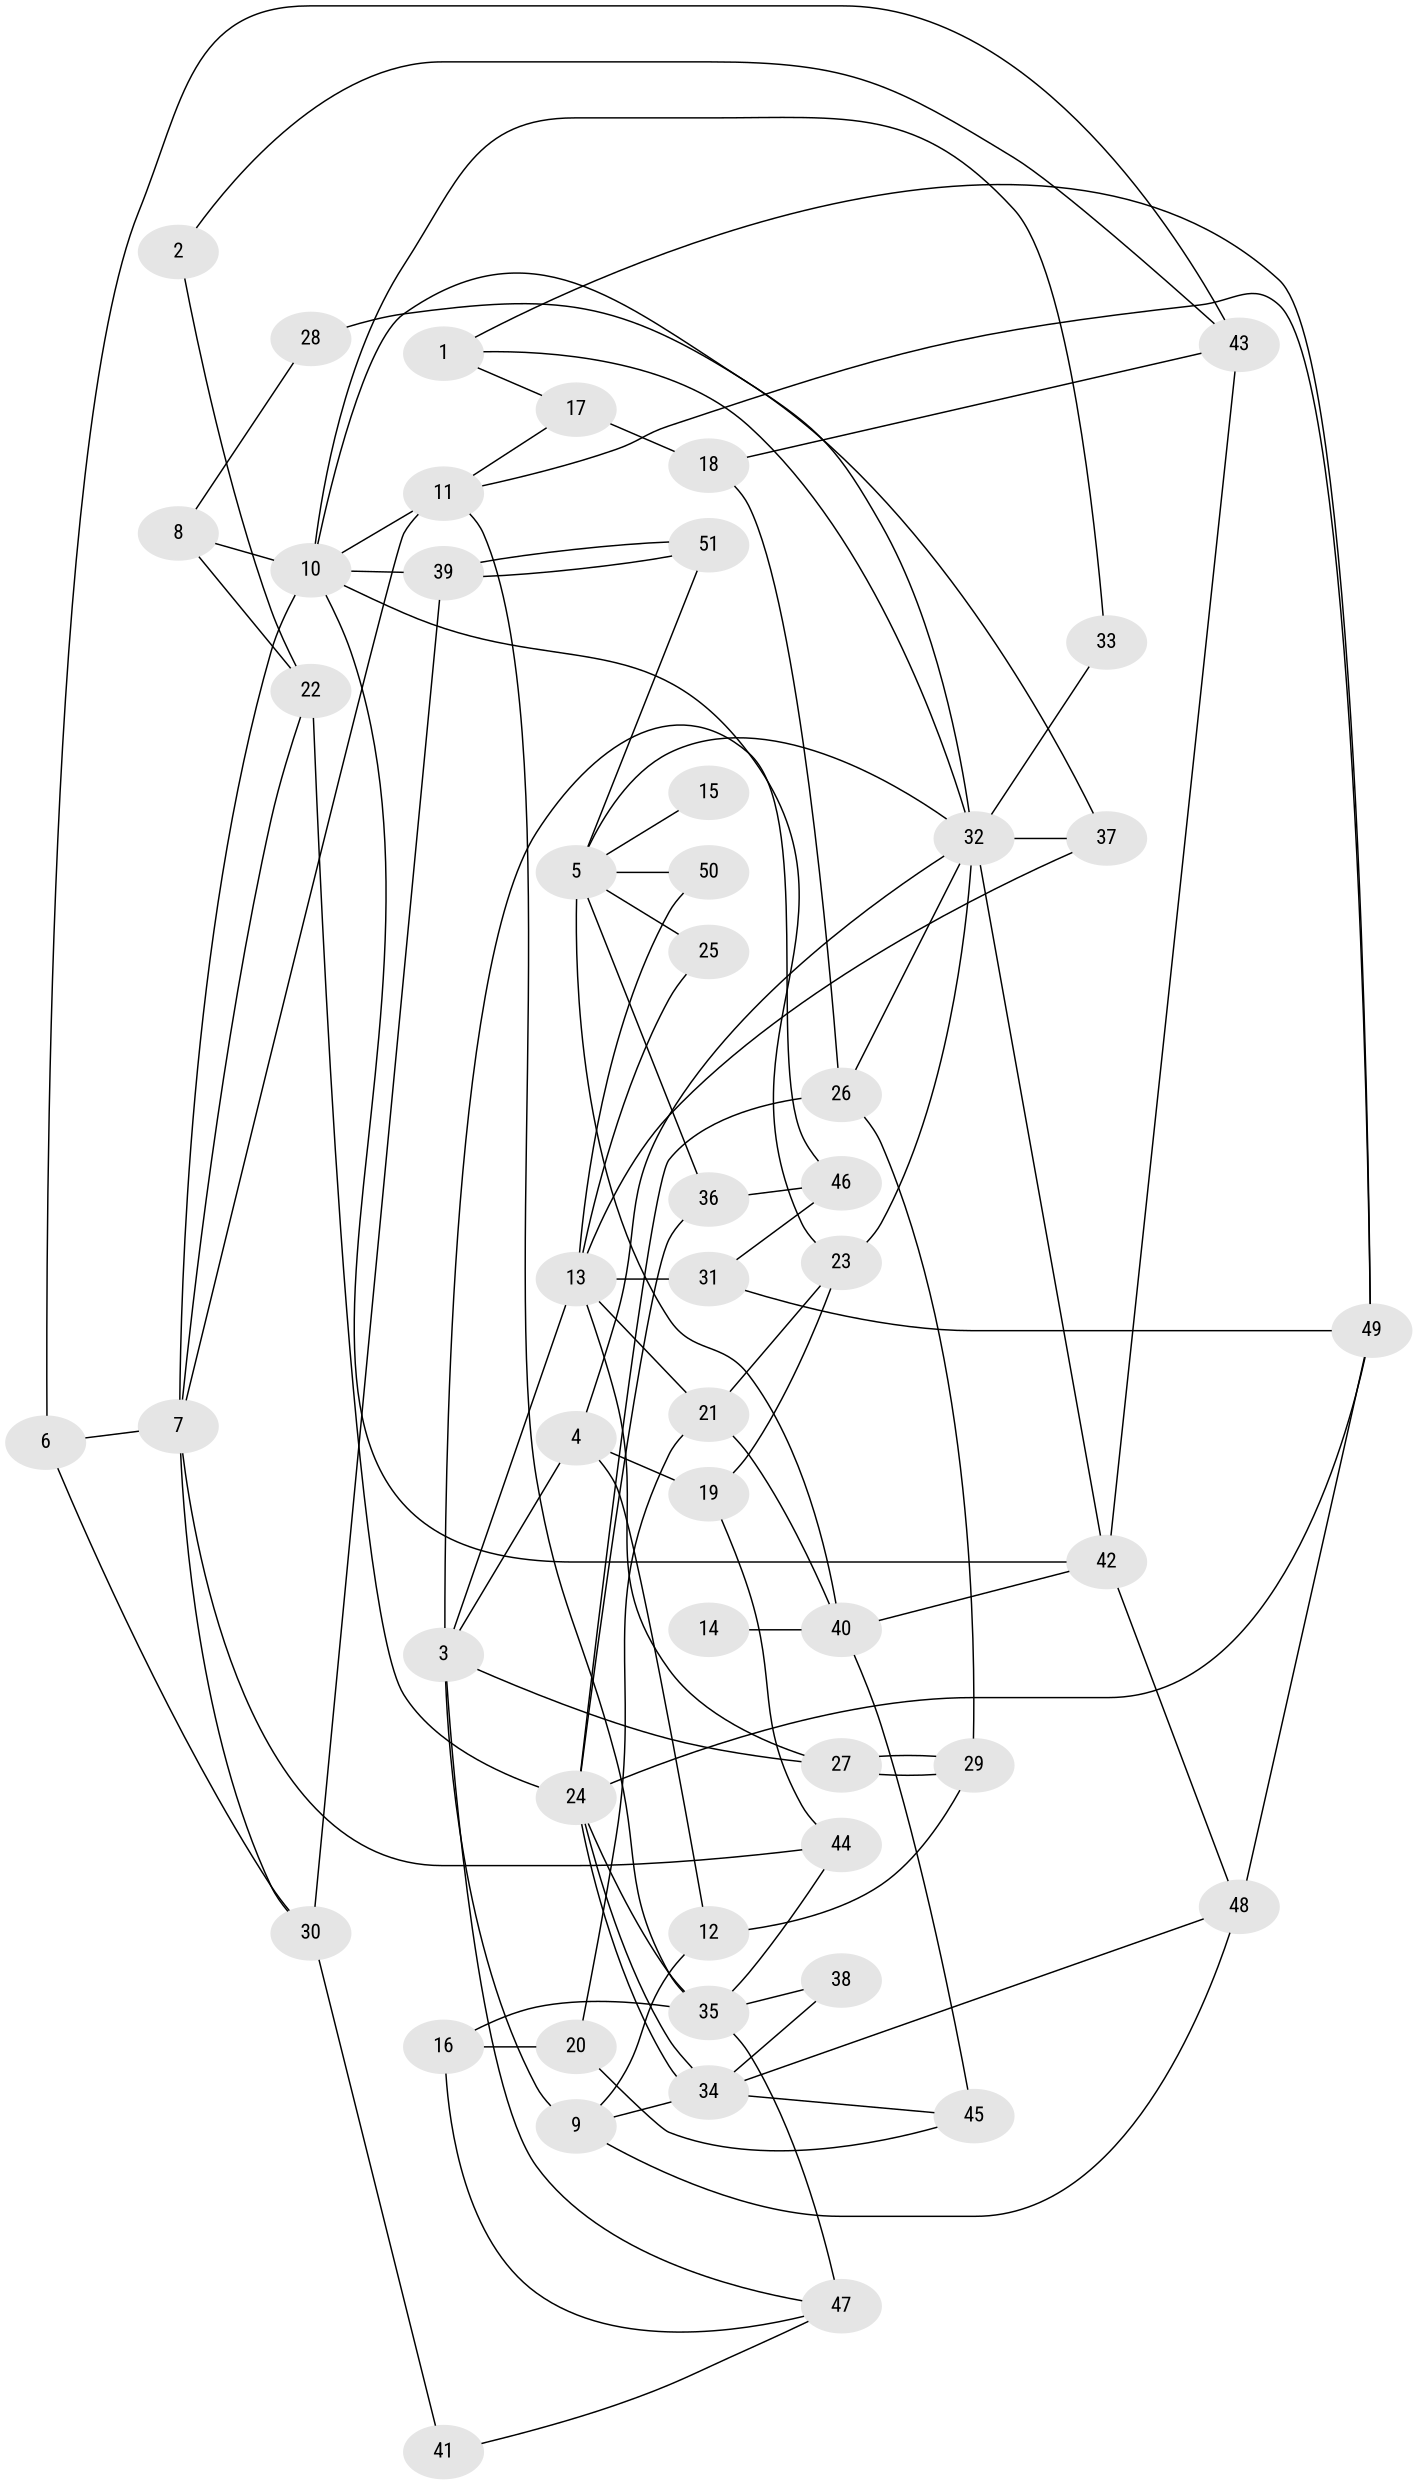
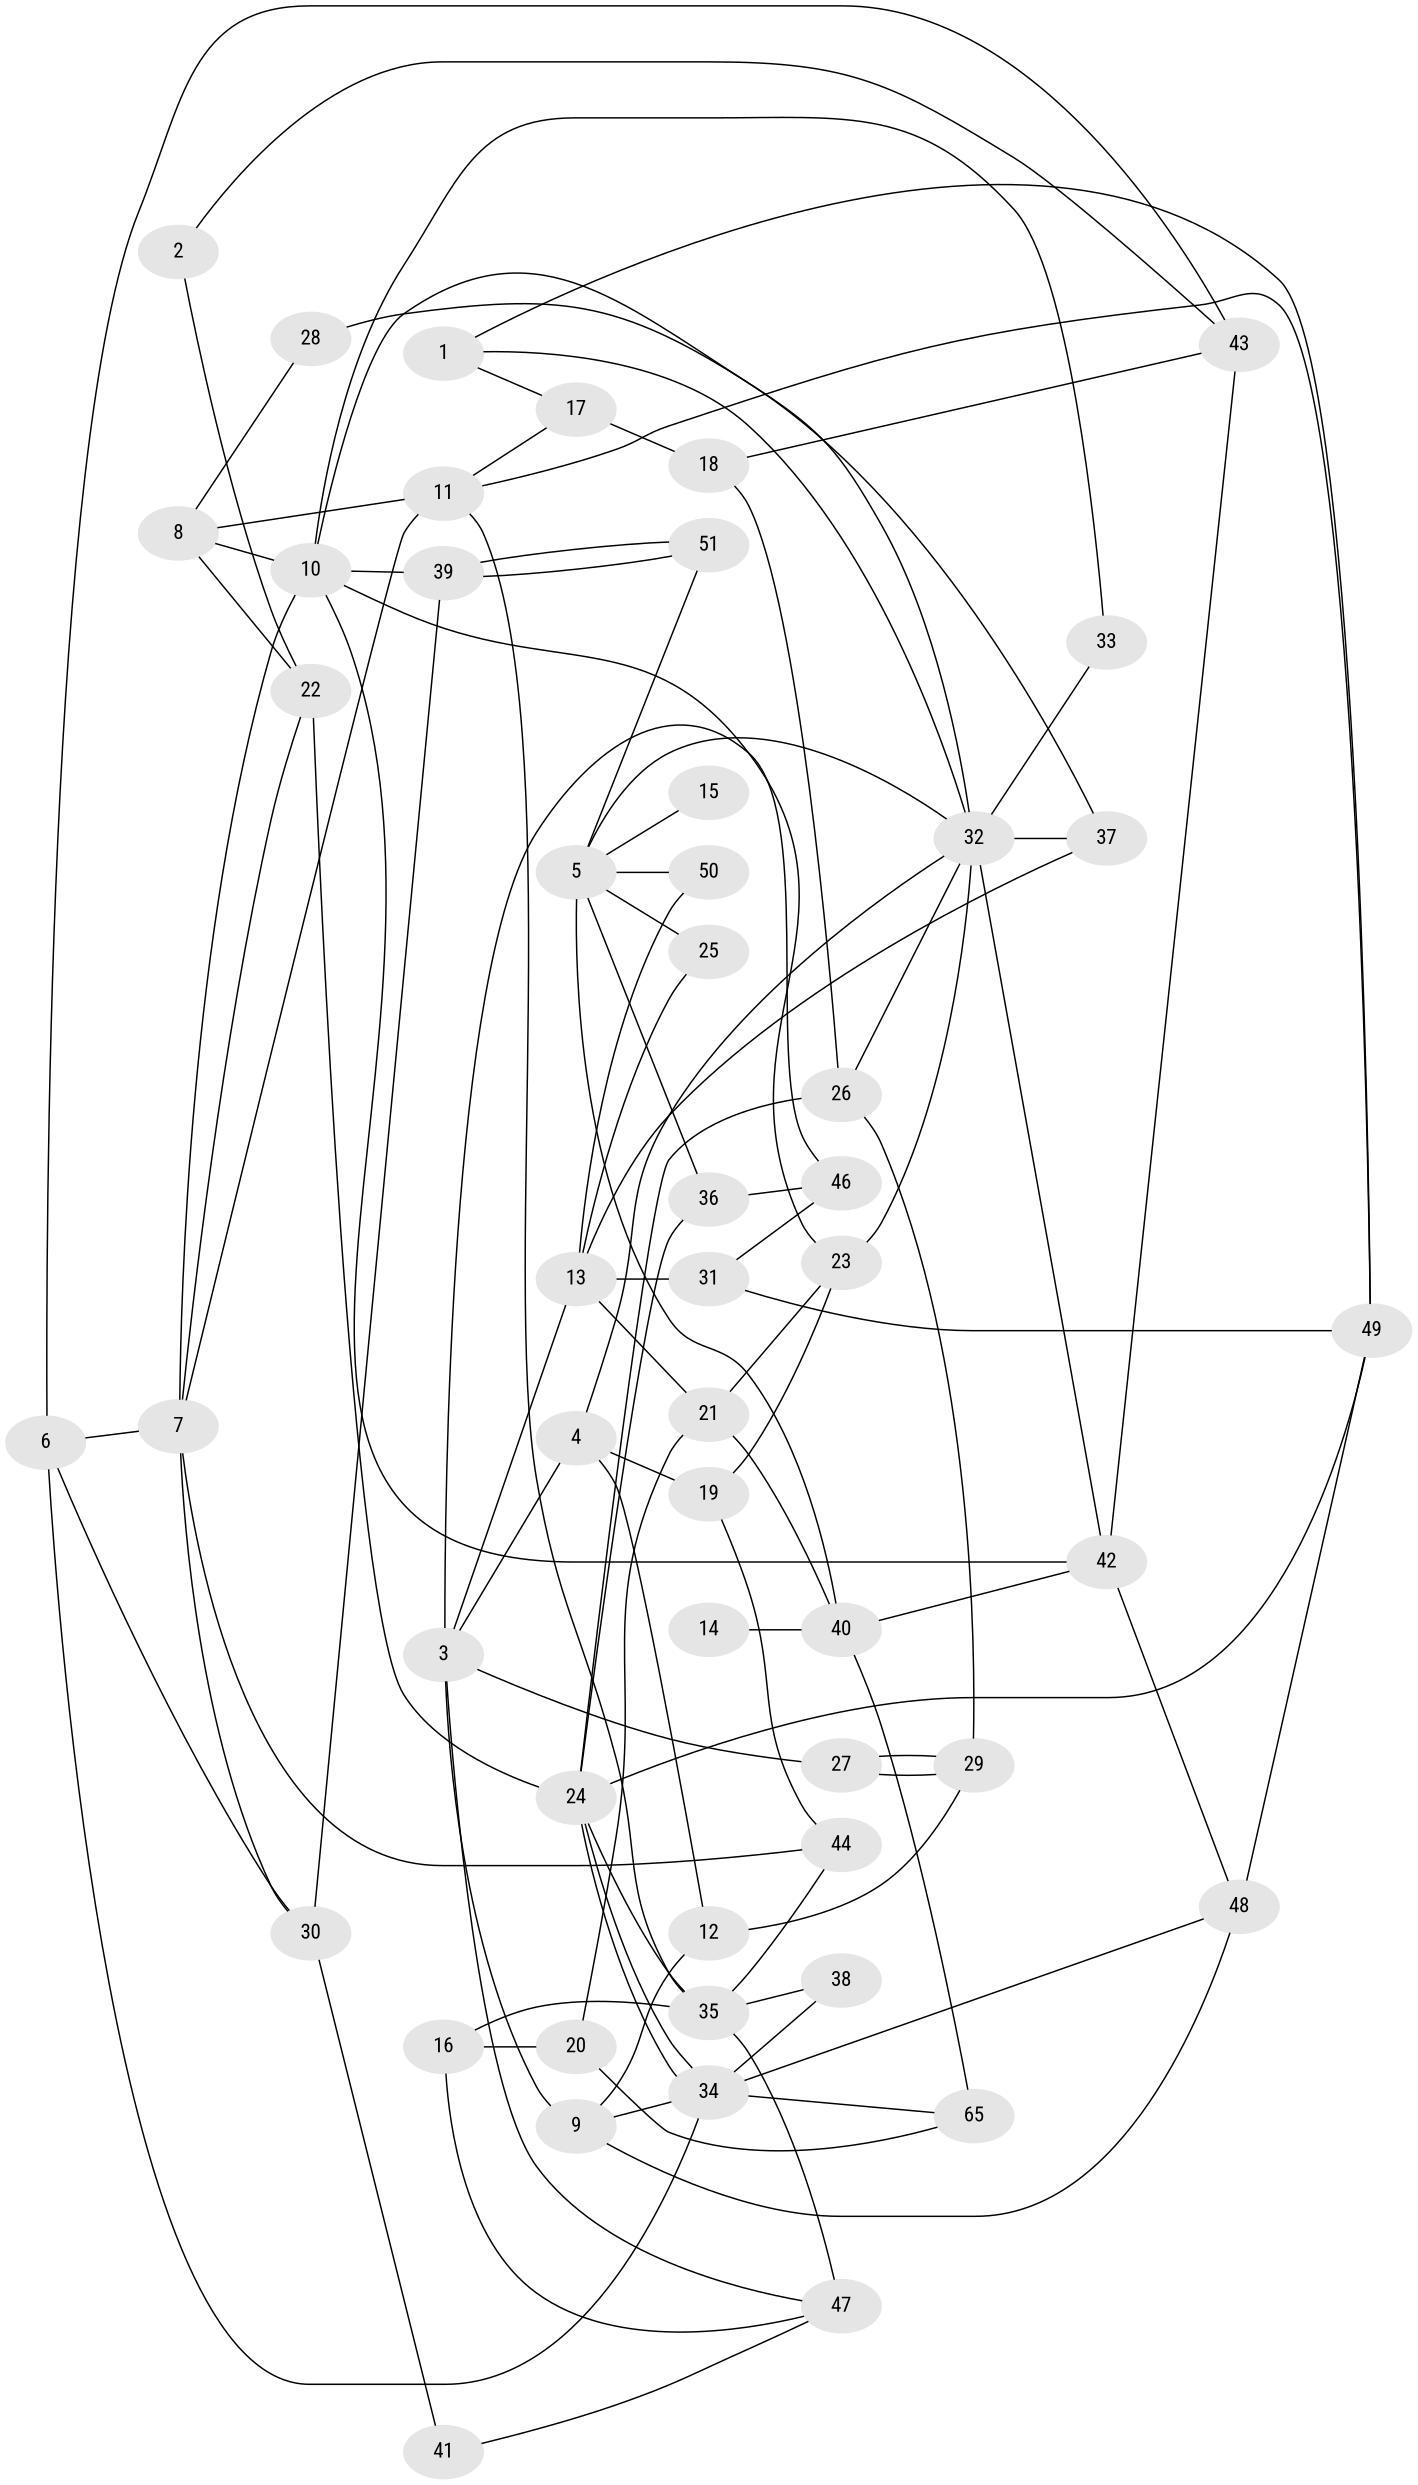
(377, 532) -> (306, 514)
(638, 1610) -> none
(974, 2116) -> (974, 2116)
none -> (170, 2213)
